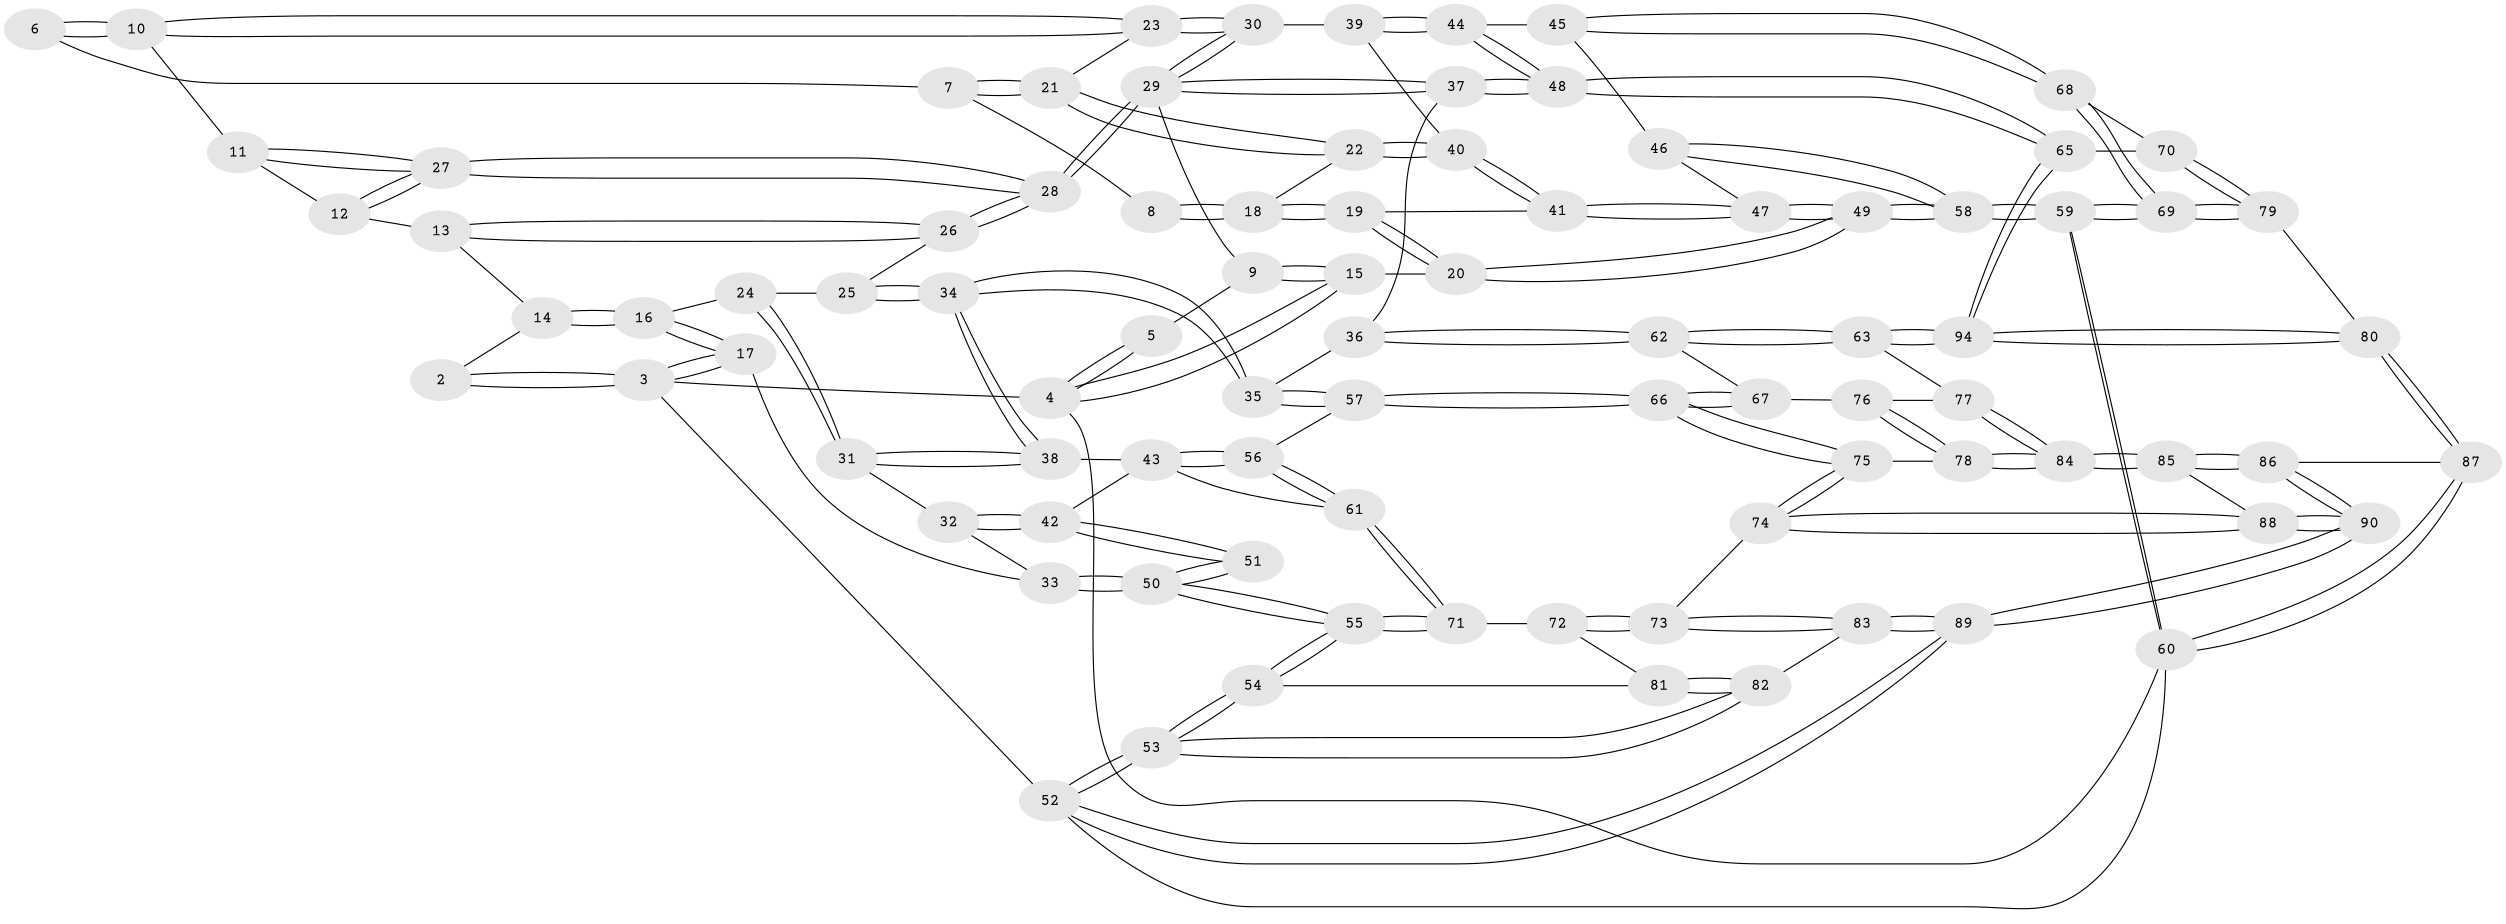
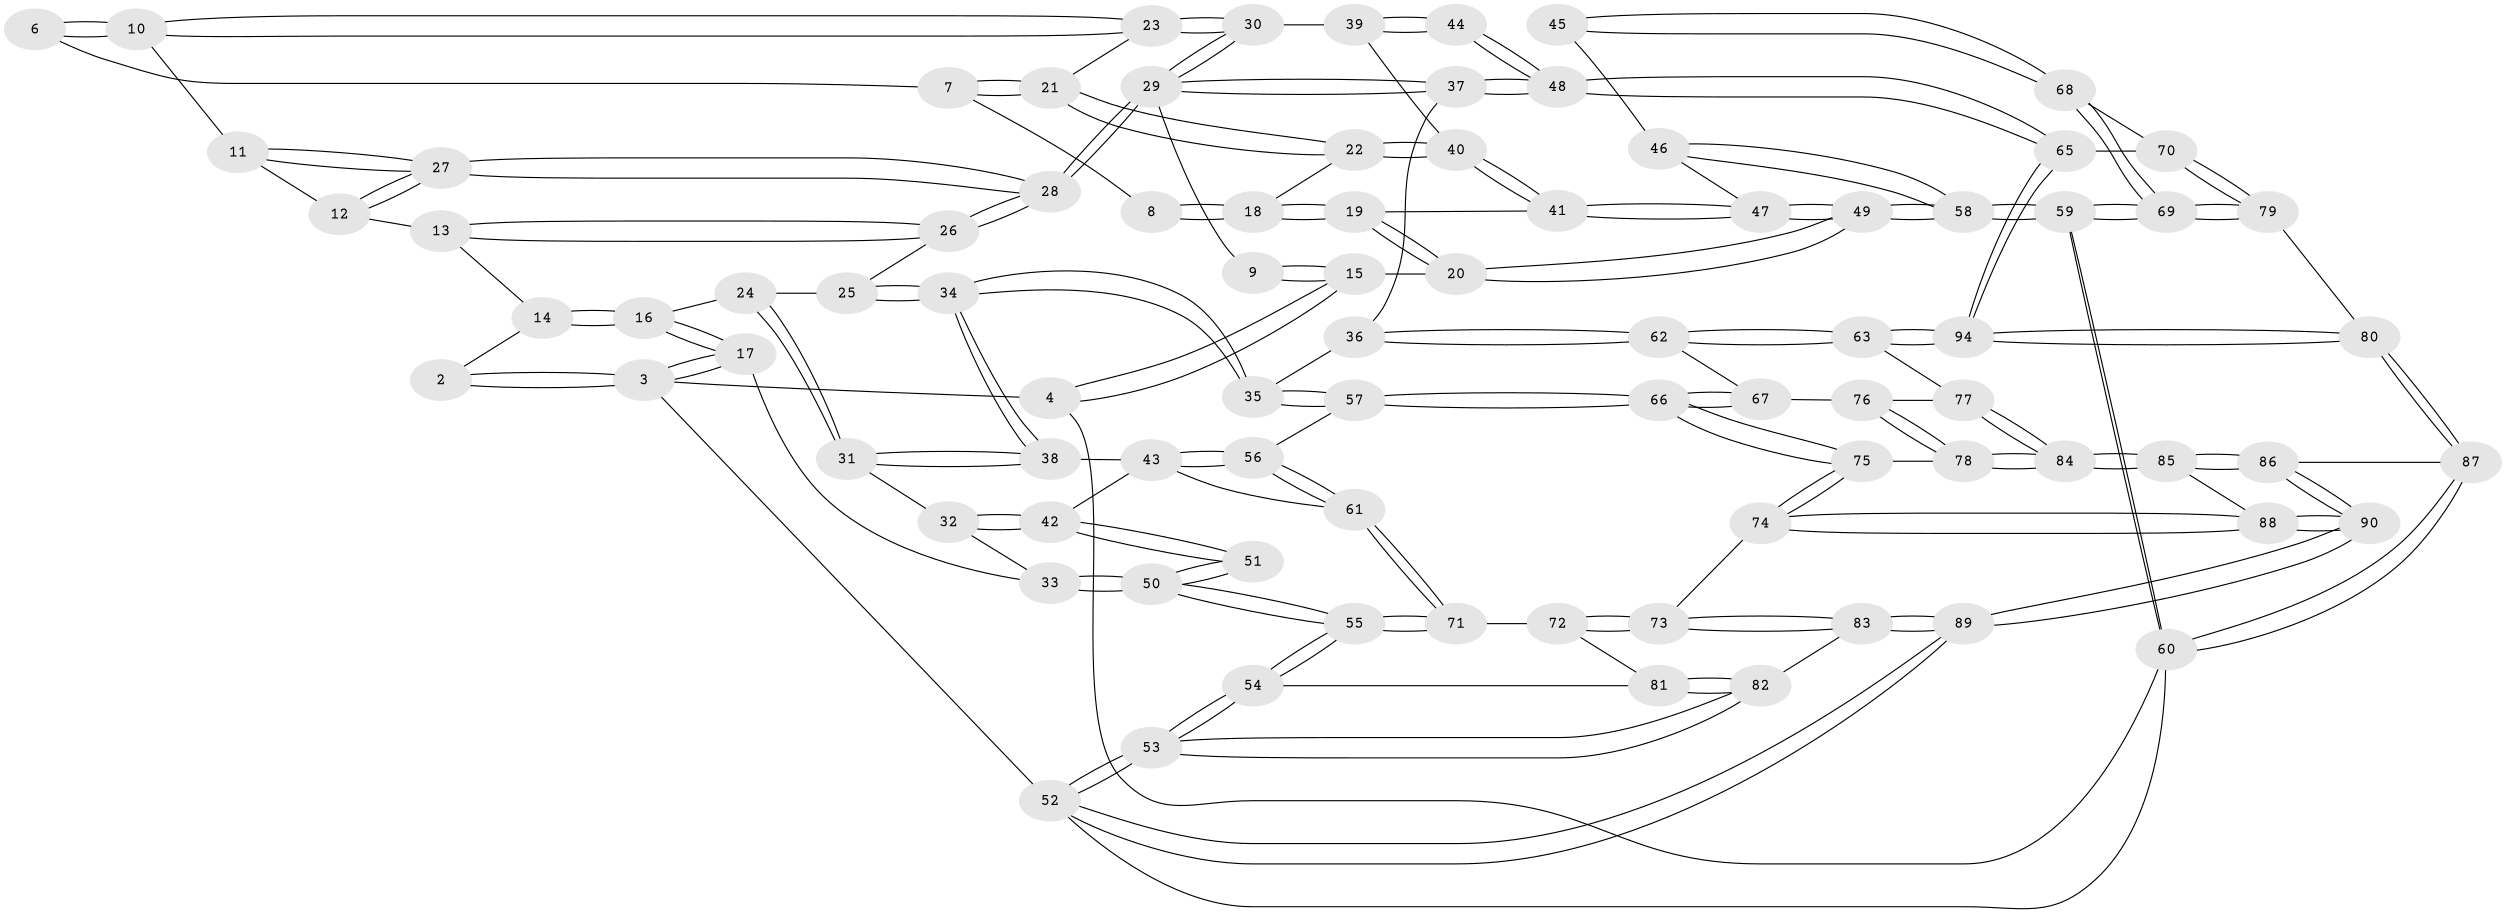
(1507, 25) -> none
(1151, 336) -> none
